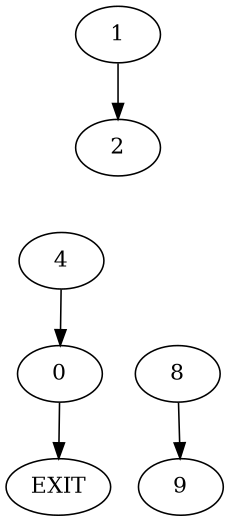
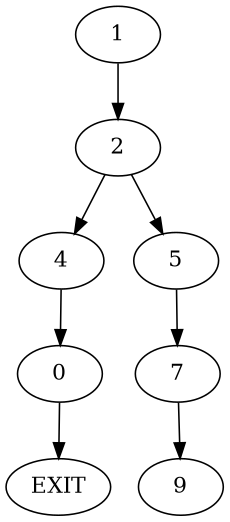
none -> (93, 197)
none -> (176, 261)
(178, 374) -> (178, 374)
